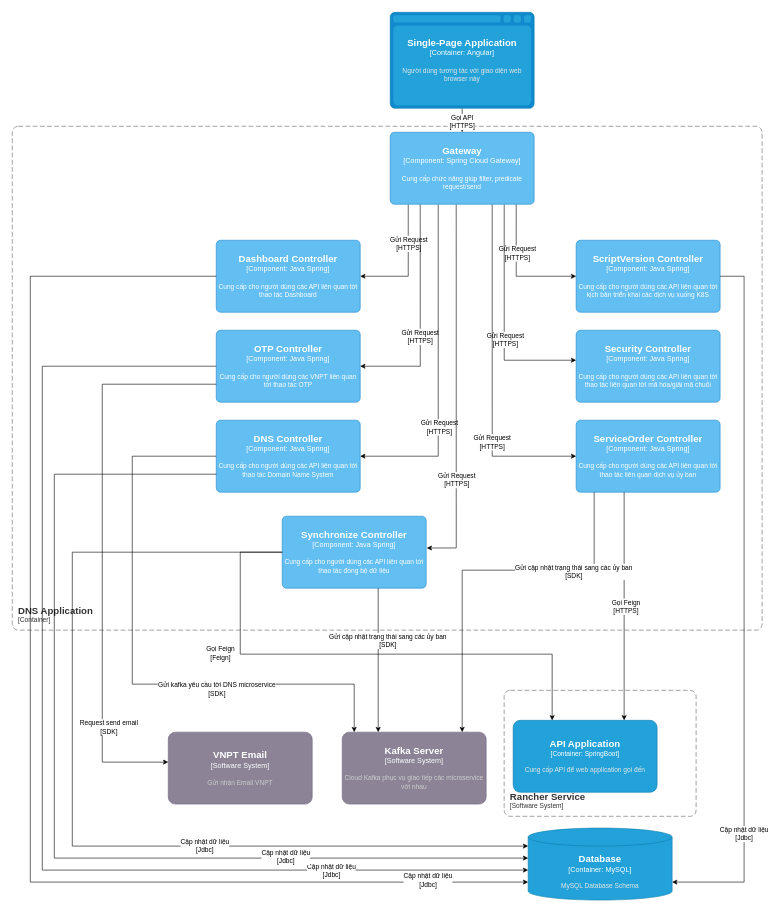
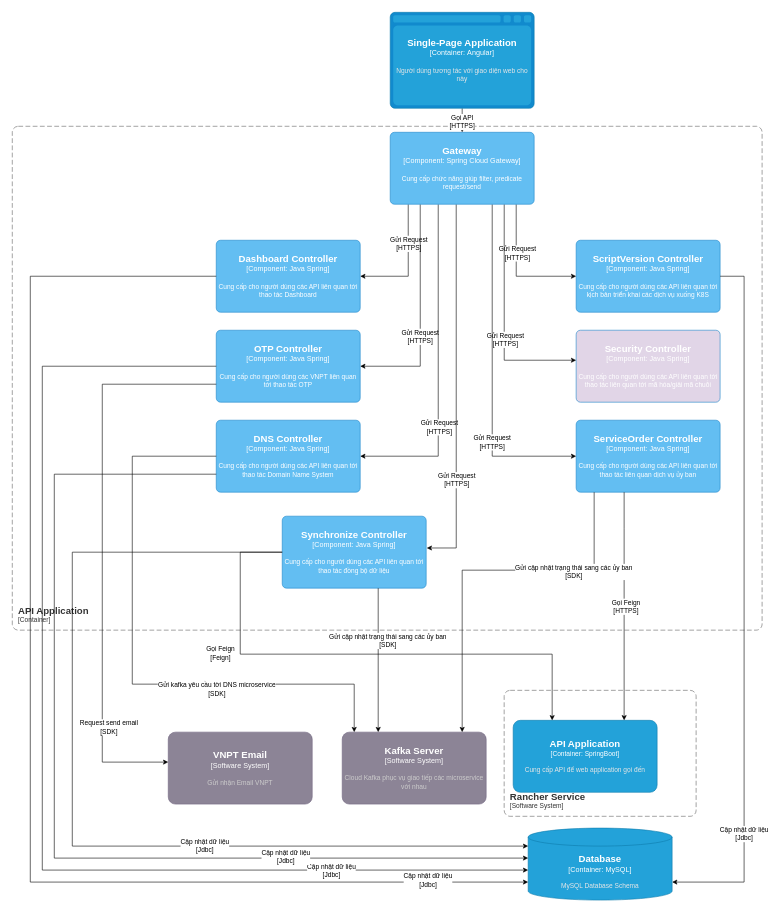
(462, 60) -> (462, 60)
(648, 366) -> (648, 366)
(43, 616) -> (43, 616)
